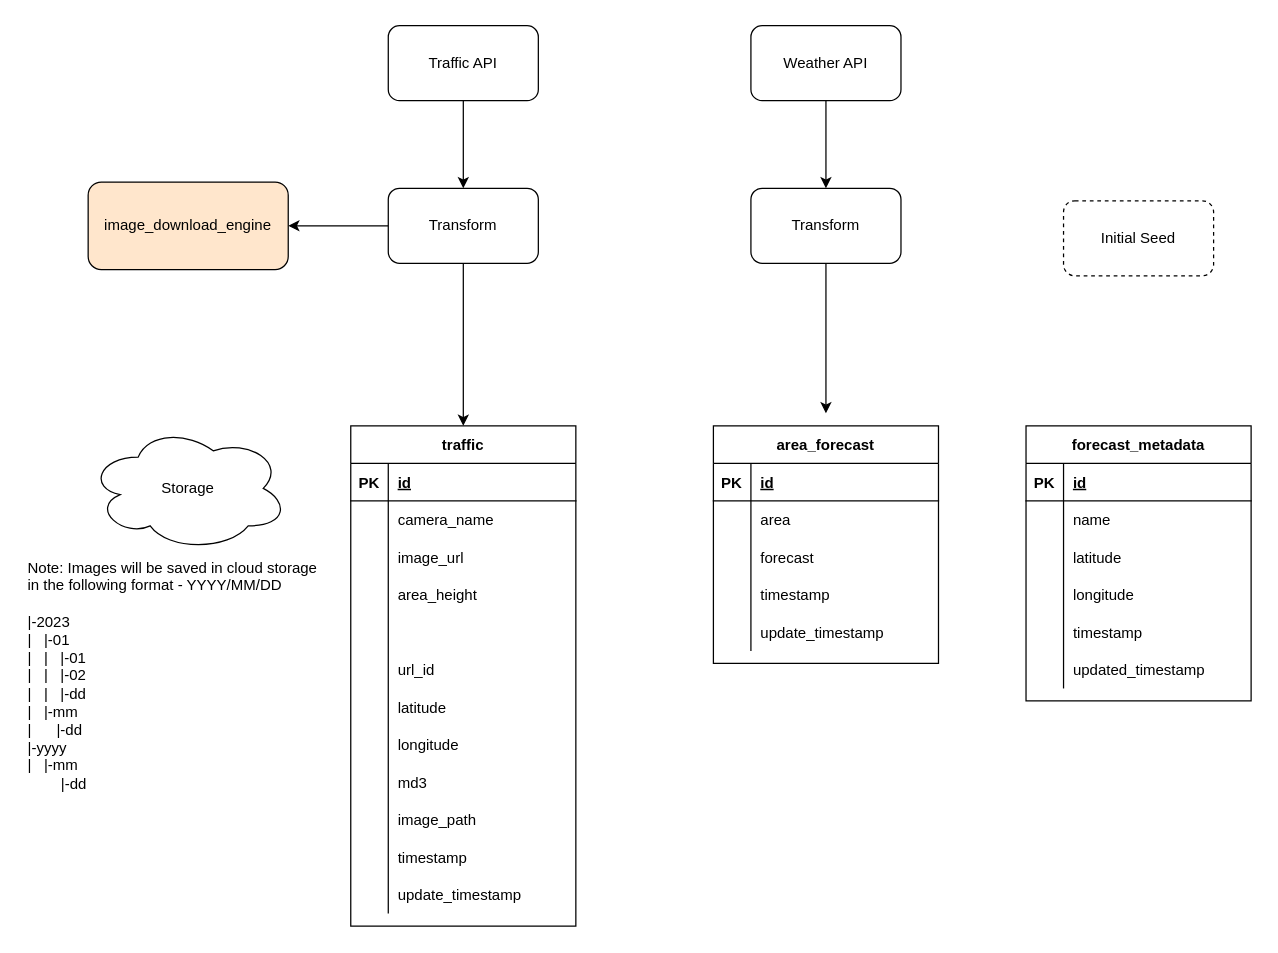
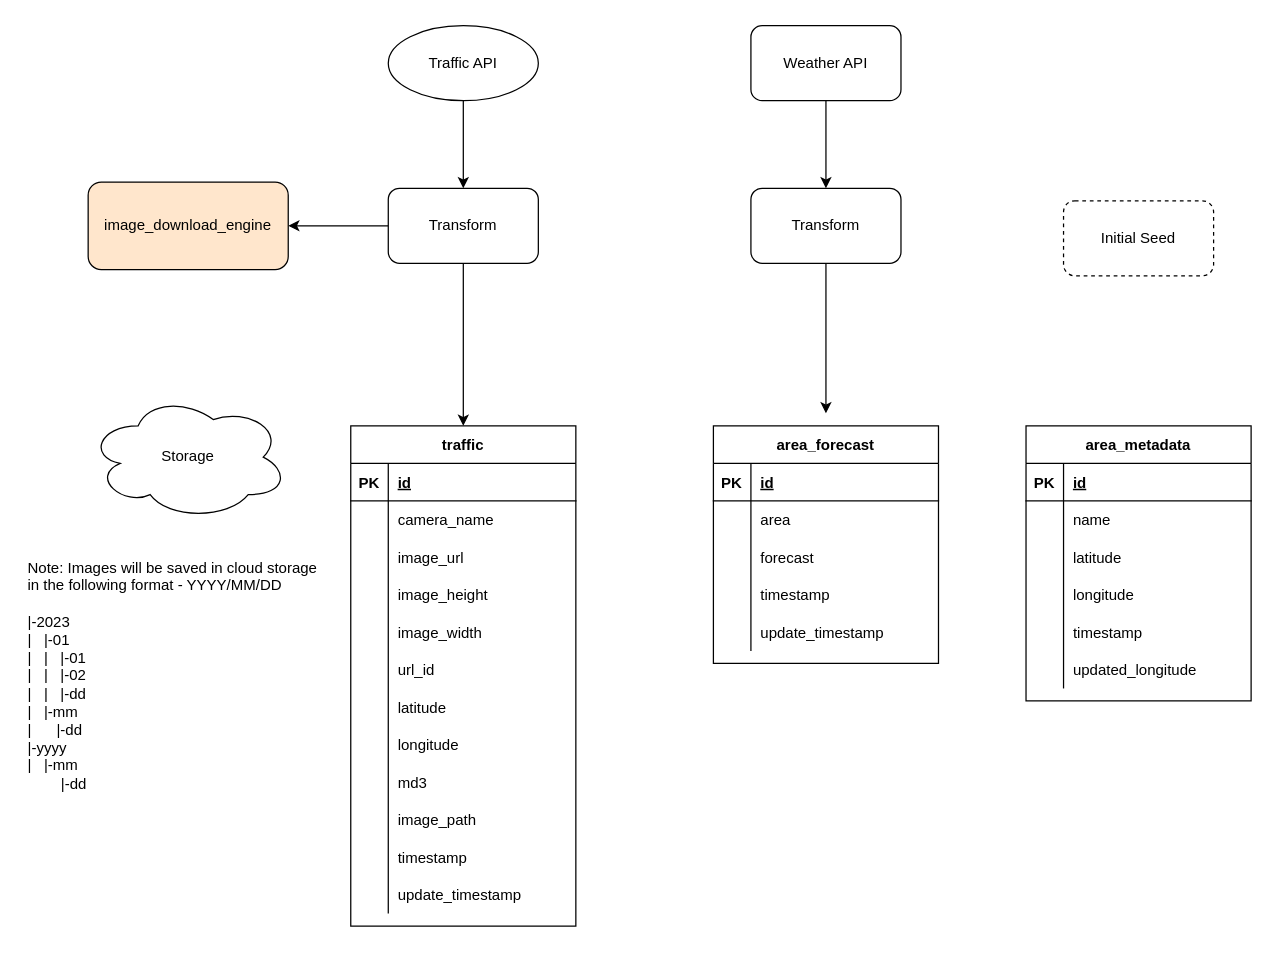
(463, 63) -> (463, 63)
(1138, 445) -> (1138, 445)
(188, 488) -> (188, 457)
(442, 595) -> (444, 595)
none -> (482, 632)
(1142, 670) -> (1140, 670)
